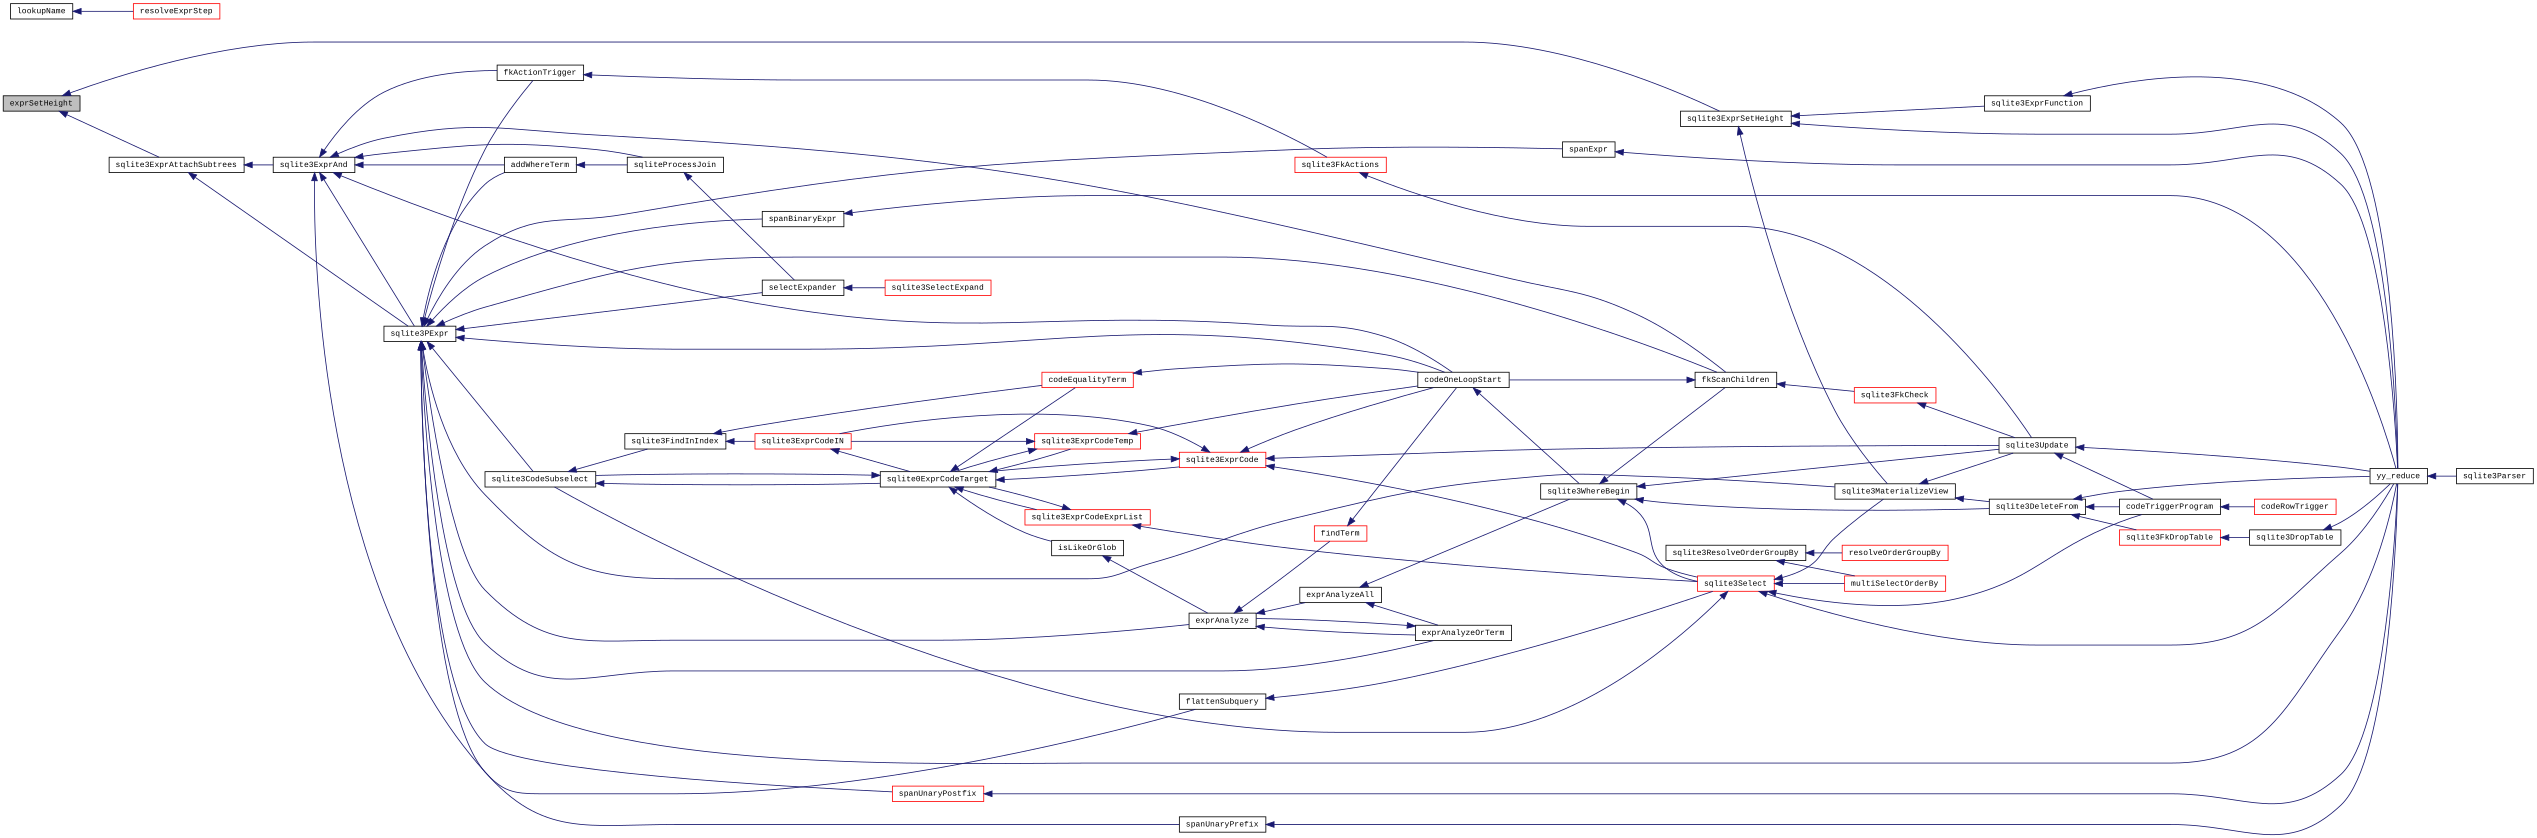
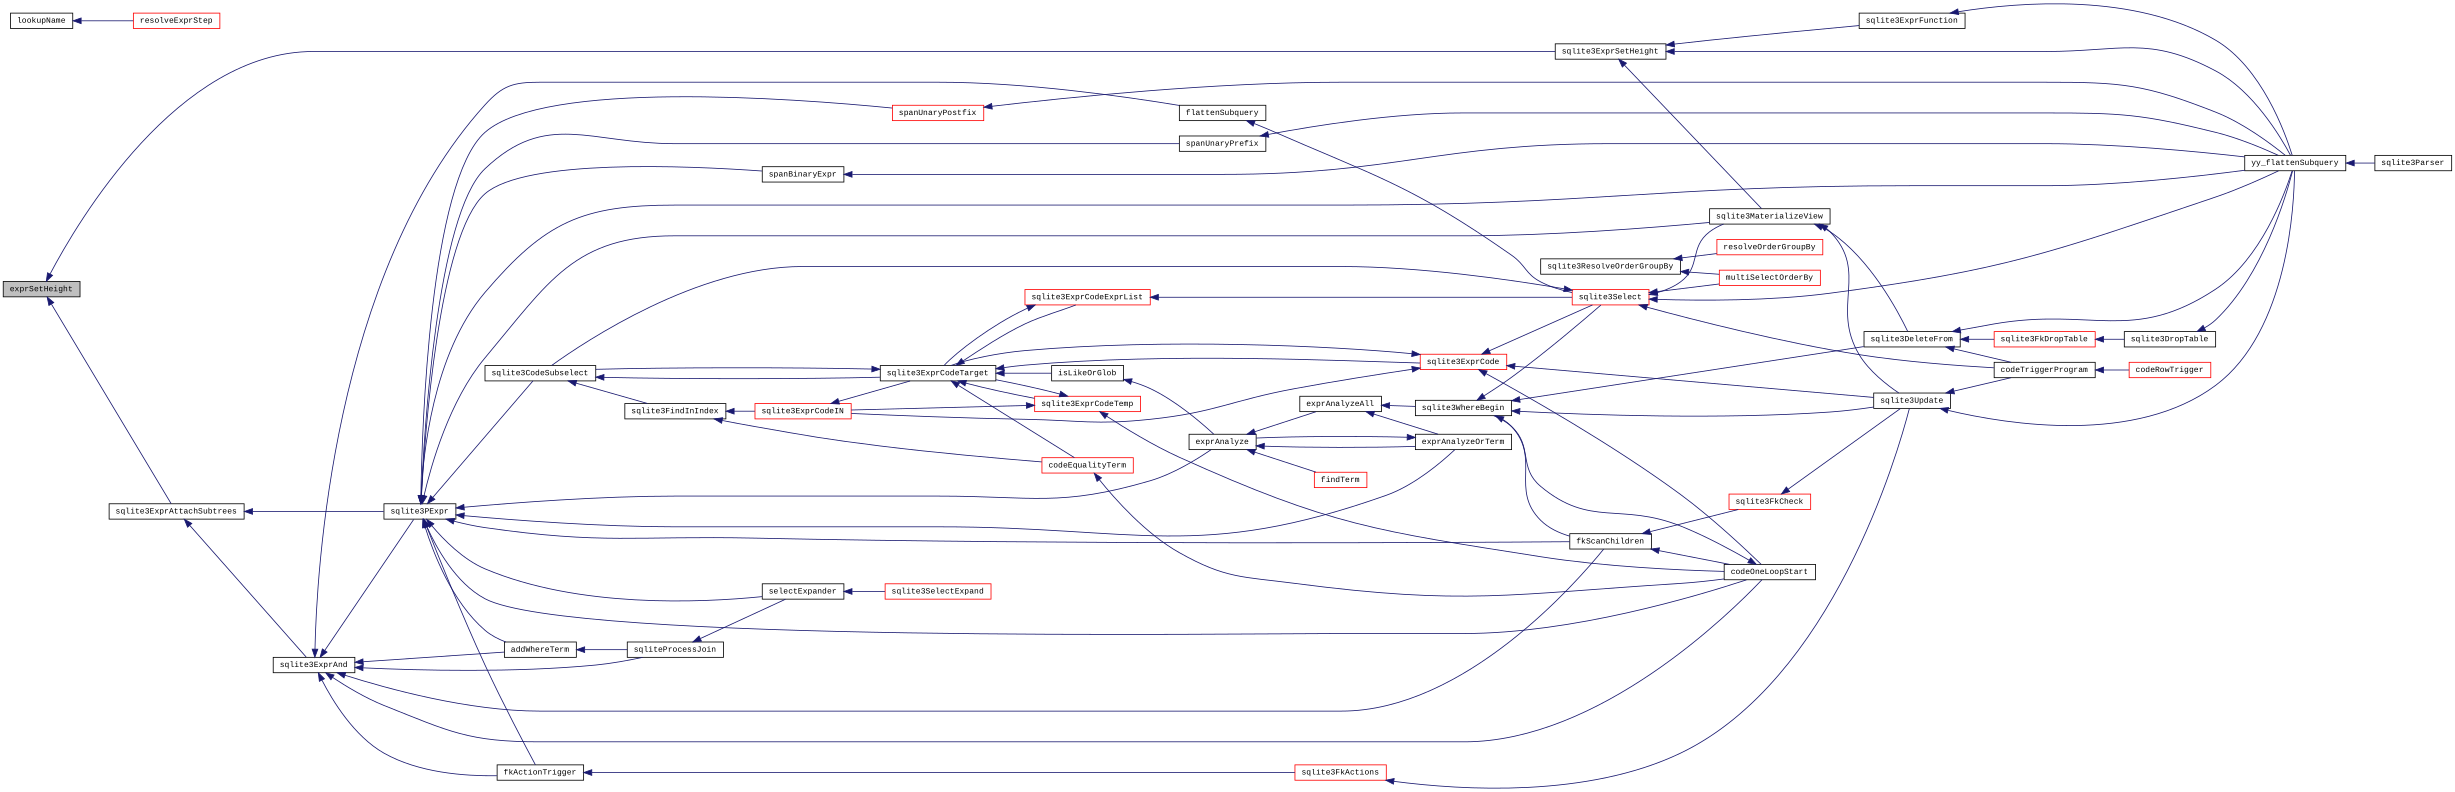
(1589, 150) -> none
(1399, 460) -> none
(2399, 476) -> (2295, 163)
(938, 479) -> (938, 373)
